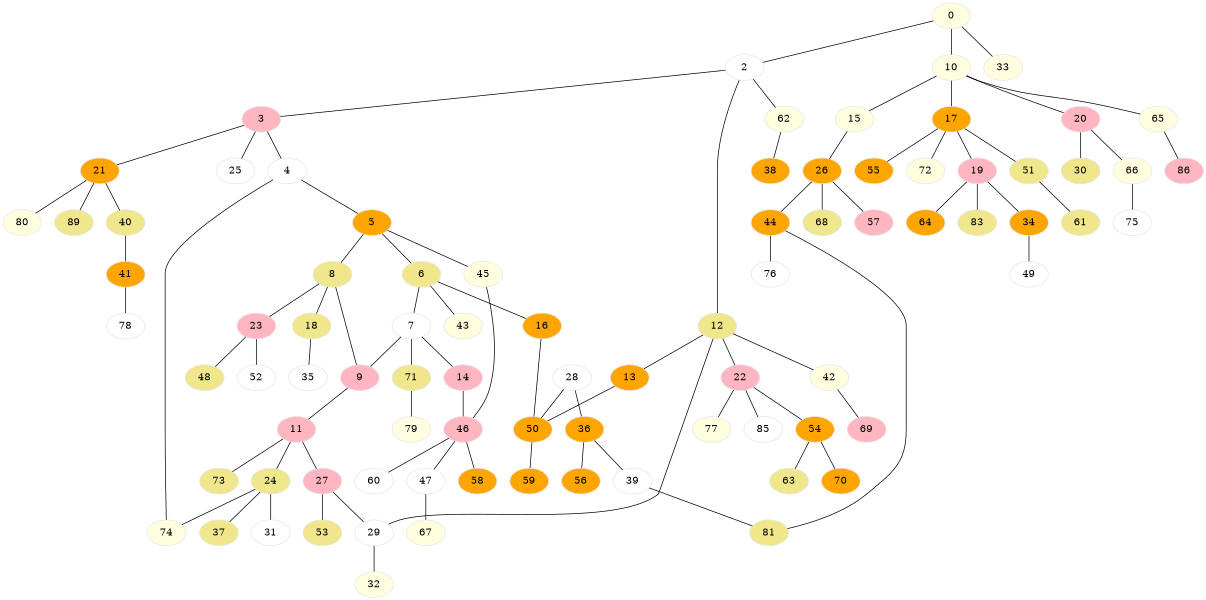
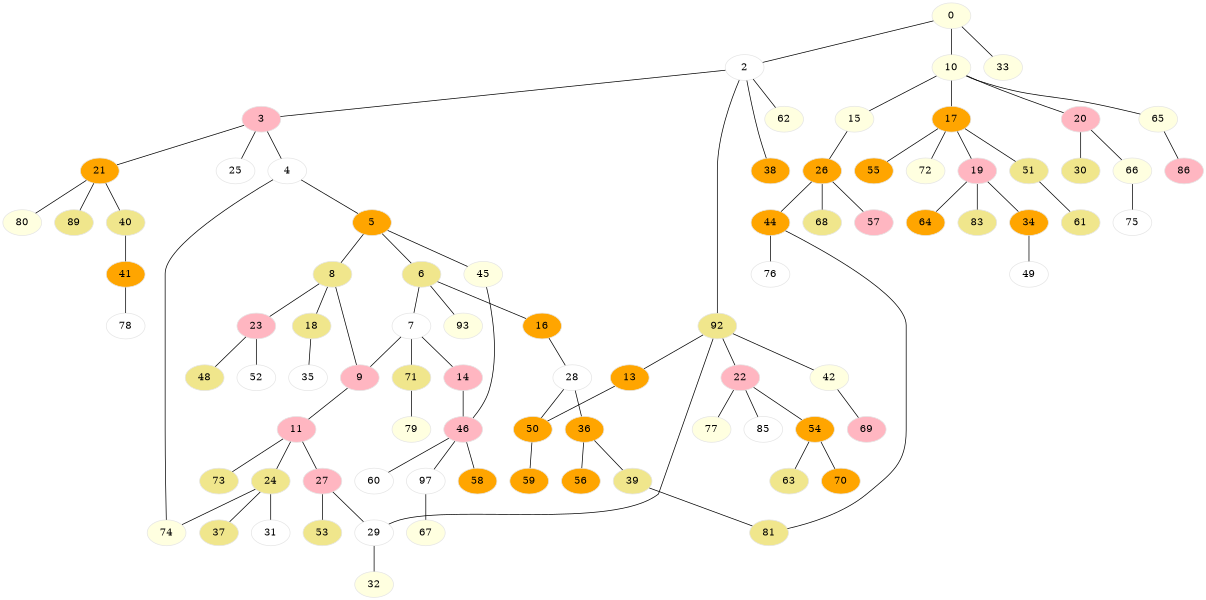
(777, 145) -> (755, 120)
(463, 326) -> (463, 326)
(717, 326) -> (717, 326)
(537, 378) -> (557, 352)
(426, 481) -> (426, 481)
(633, 481) -> (633, 481)
